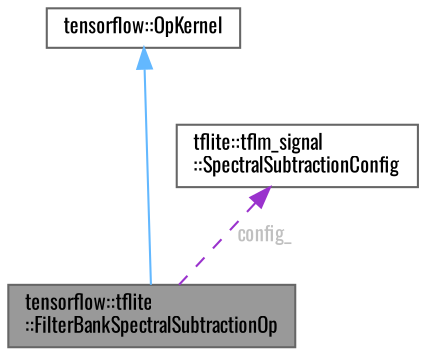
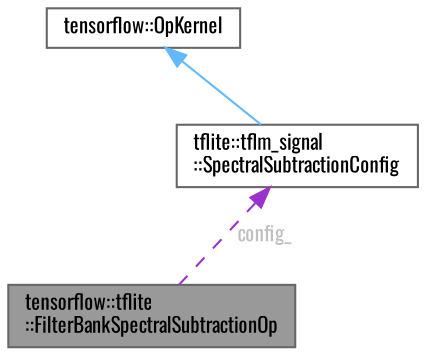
(148, 177) -> (221, 93)
